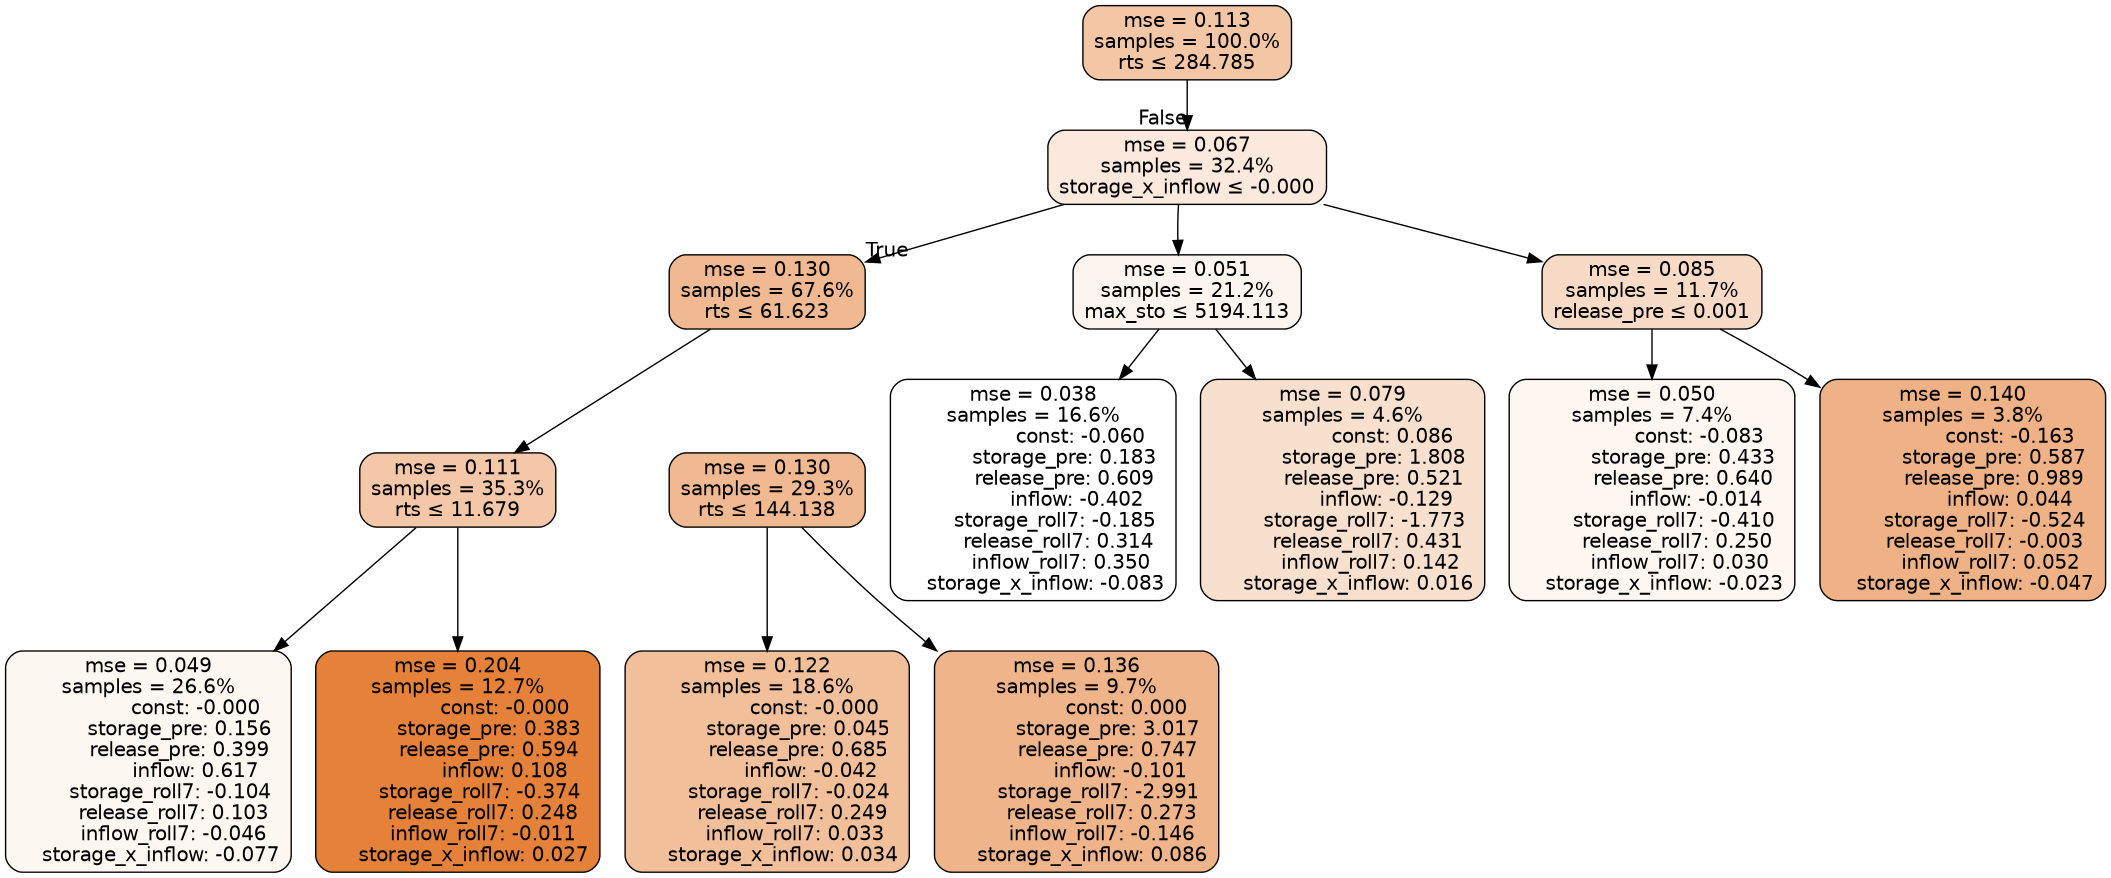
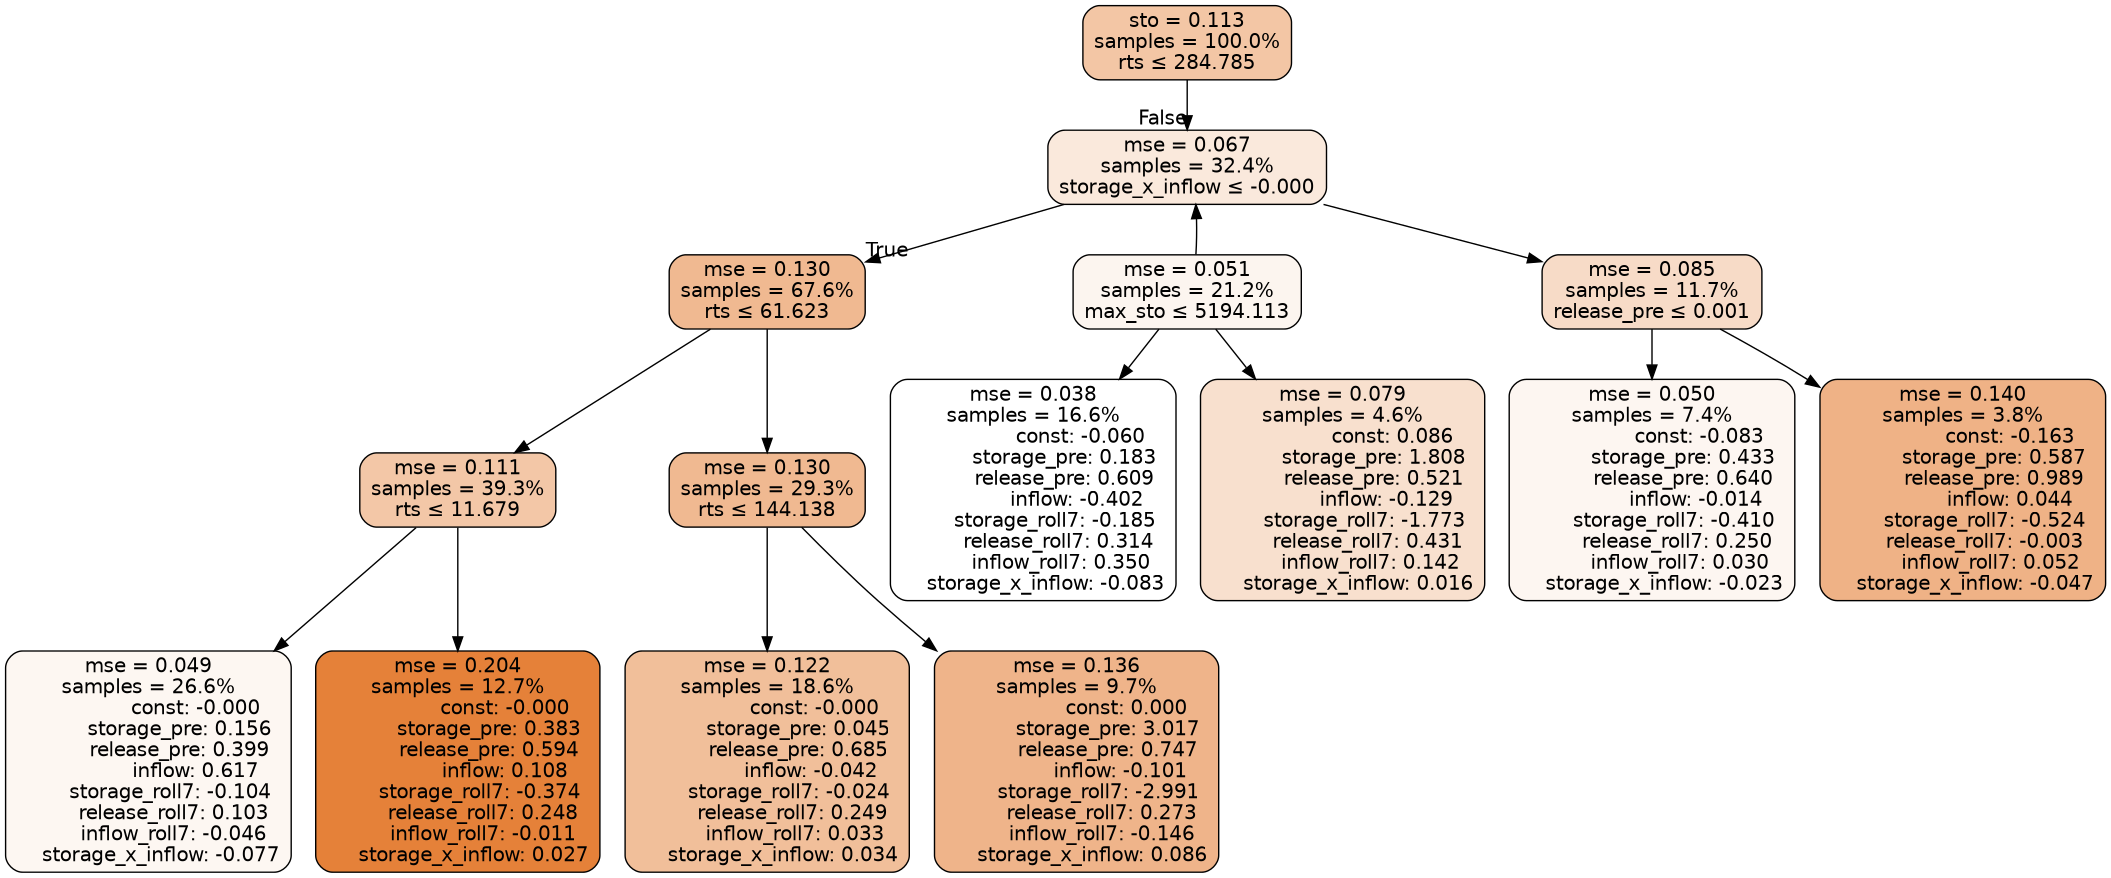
(1187, 43) -> (1187, 43)
(1178, 222) -> (1197, 237)
none -> (767, 384)
(458, 490) -> (458, 490)
